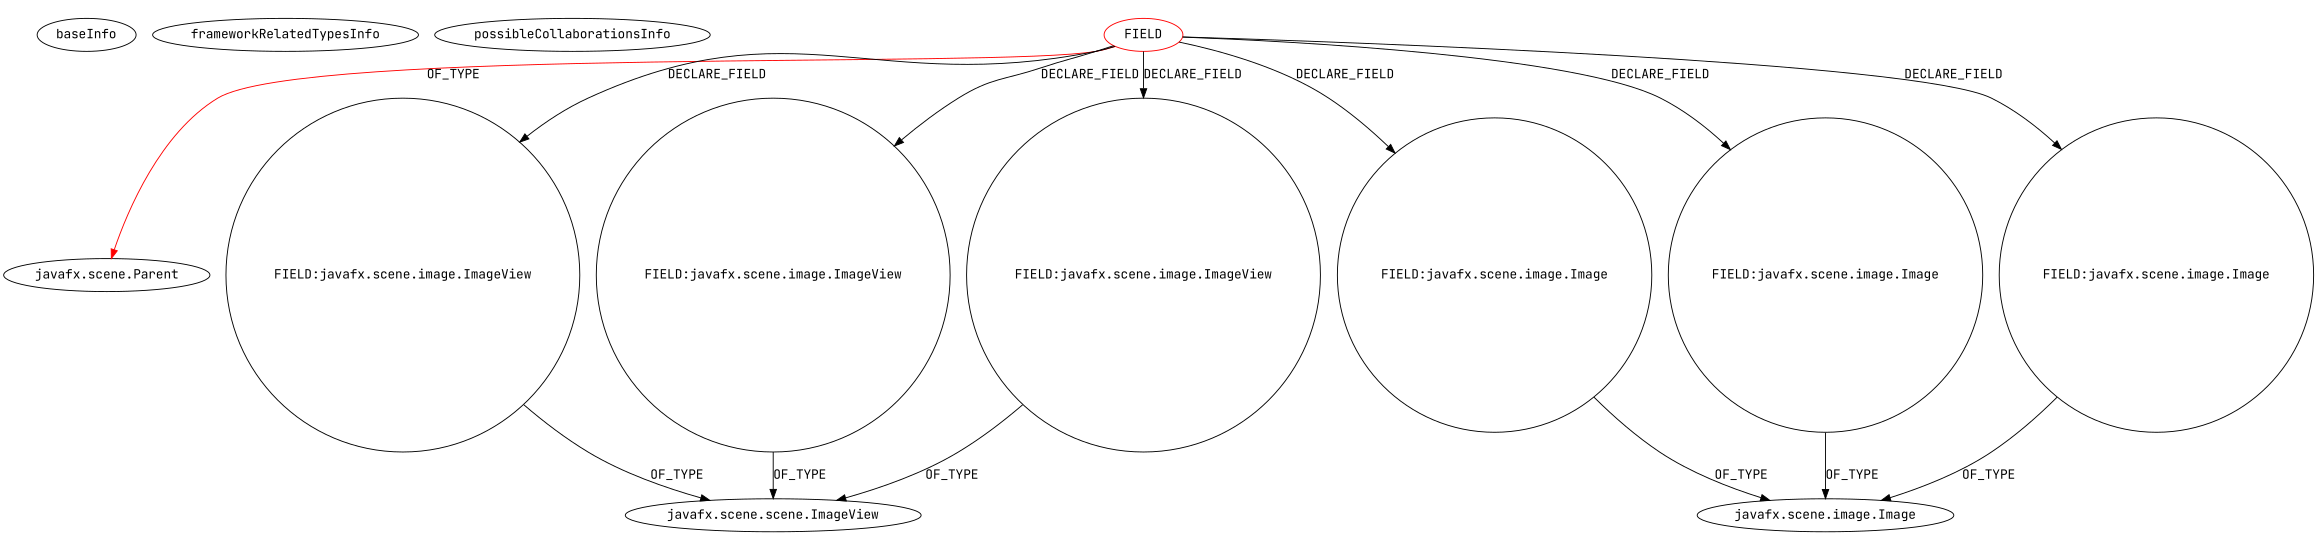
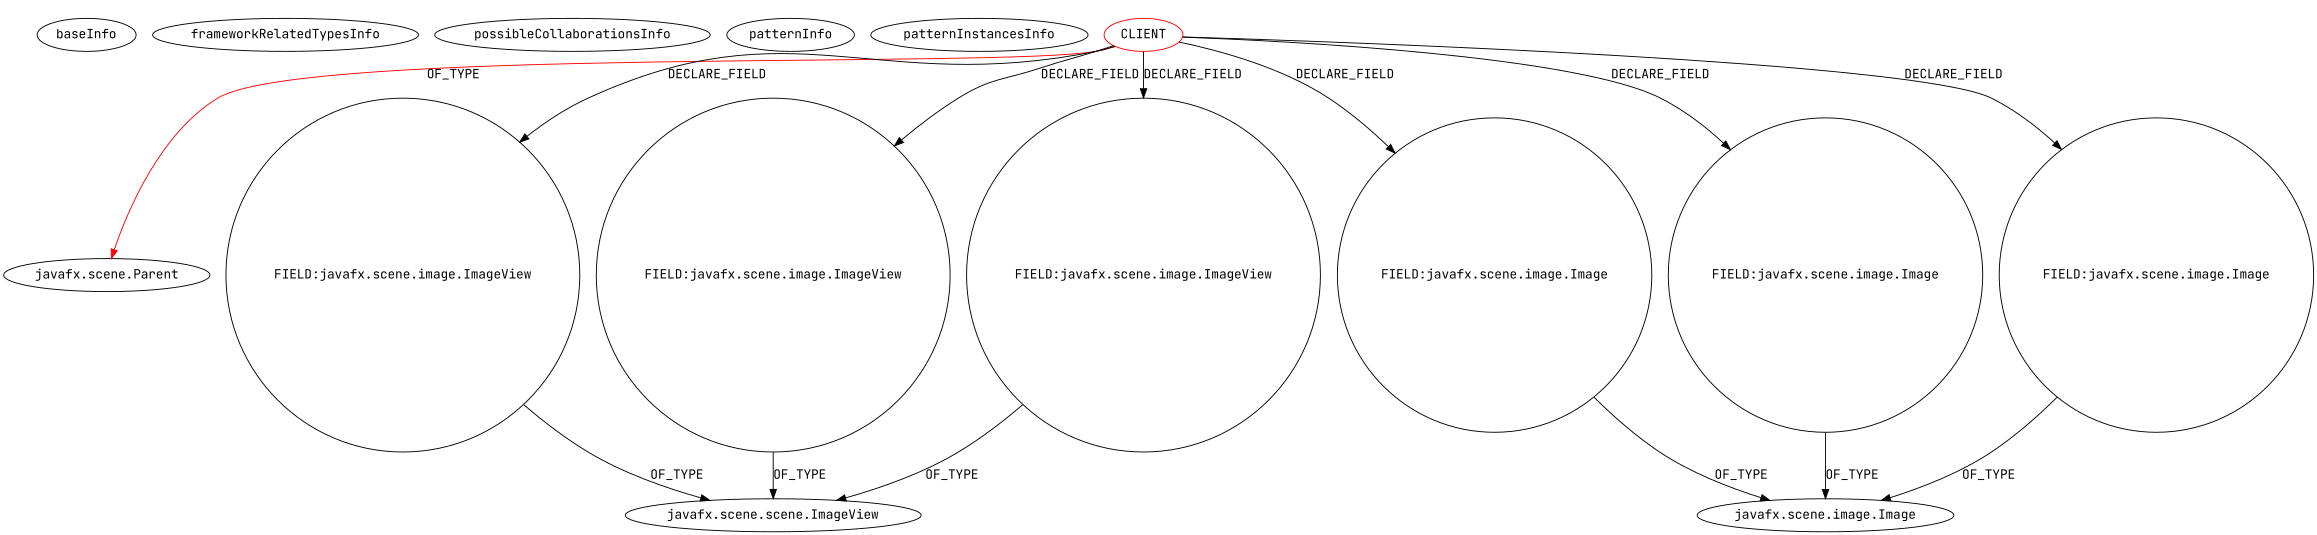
none -> (791, 35)
none -> (979, 35)
(1144, 35) -> (1144, 35)
